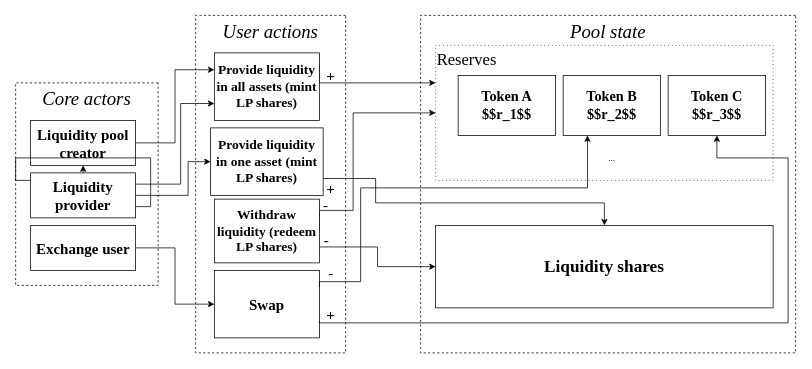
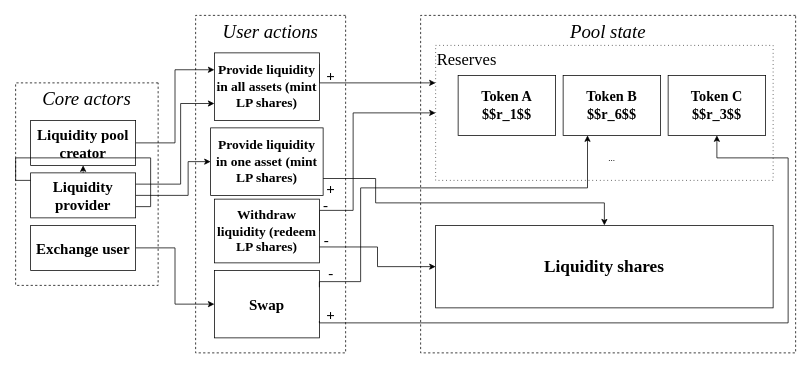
(612, 105) -> (612, 105)
